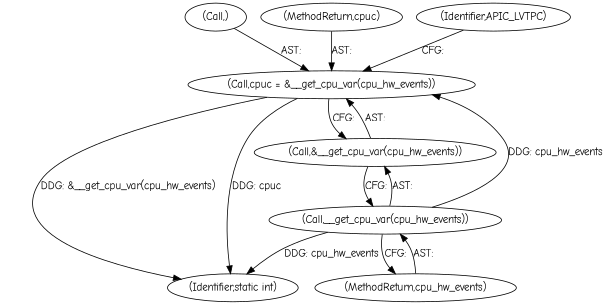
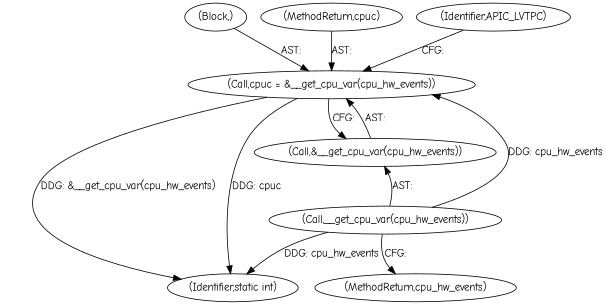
(216, 17) -> (216, 17)
(364, 183) -> none
(413, 256) -> none
